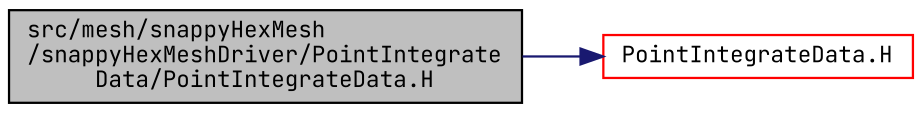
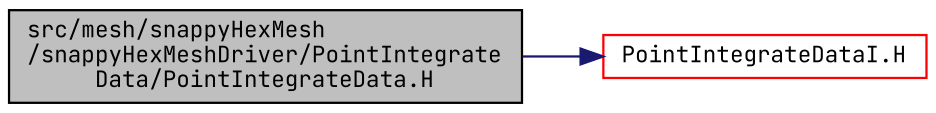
(758, 56) -> (765, 56)
